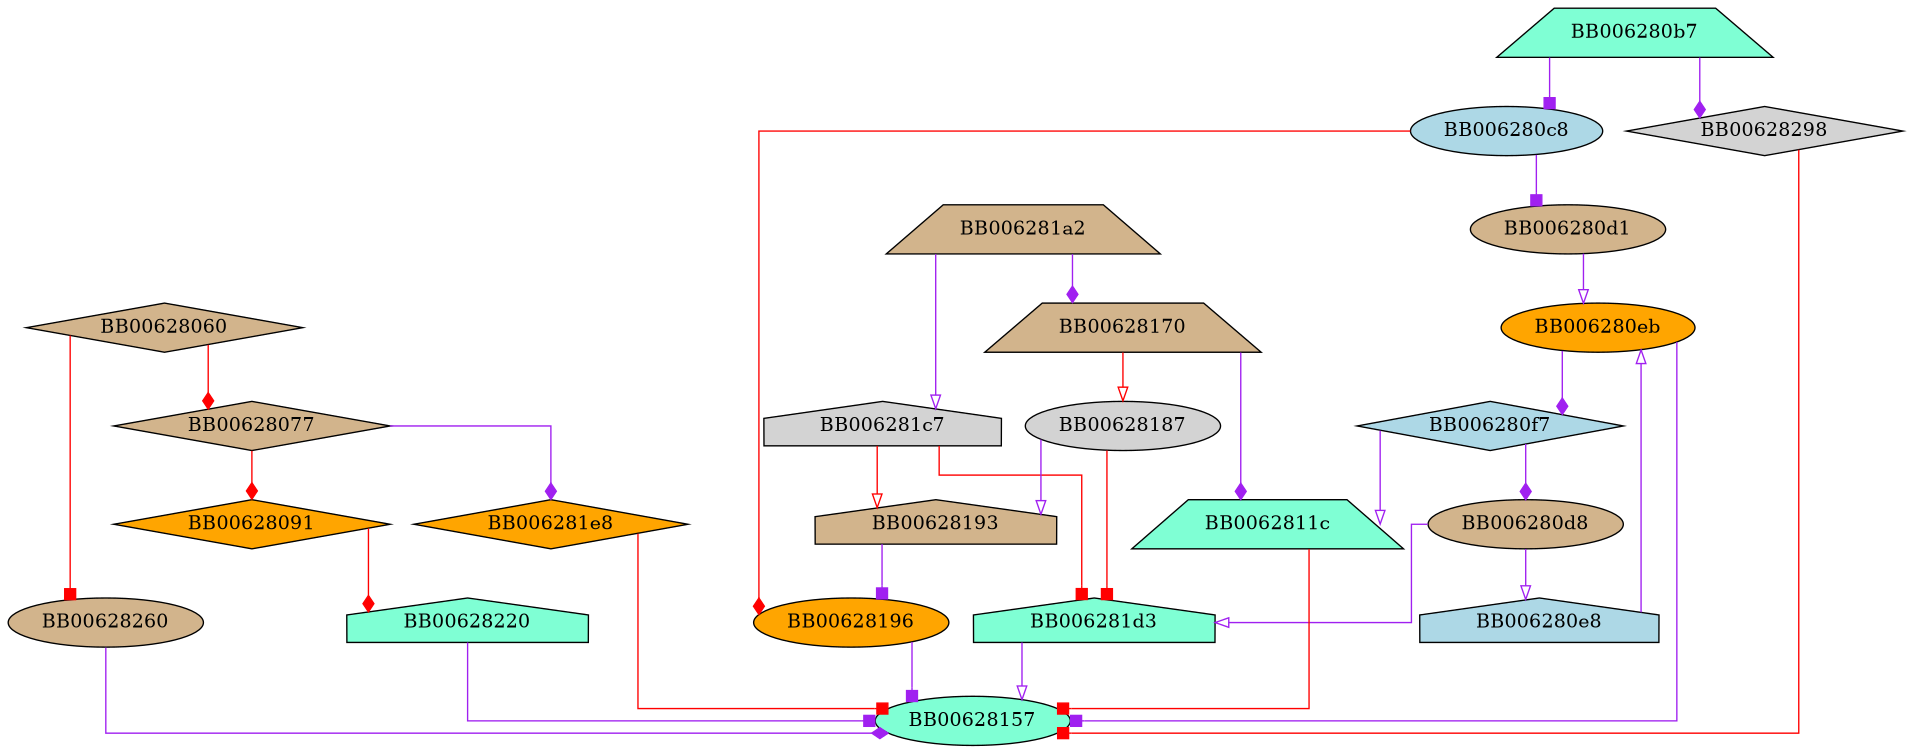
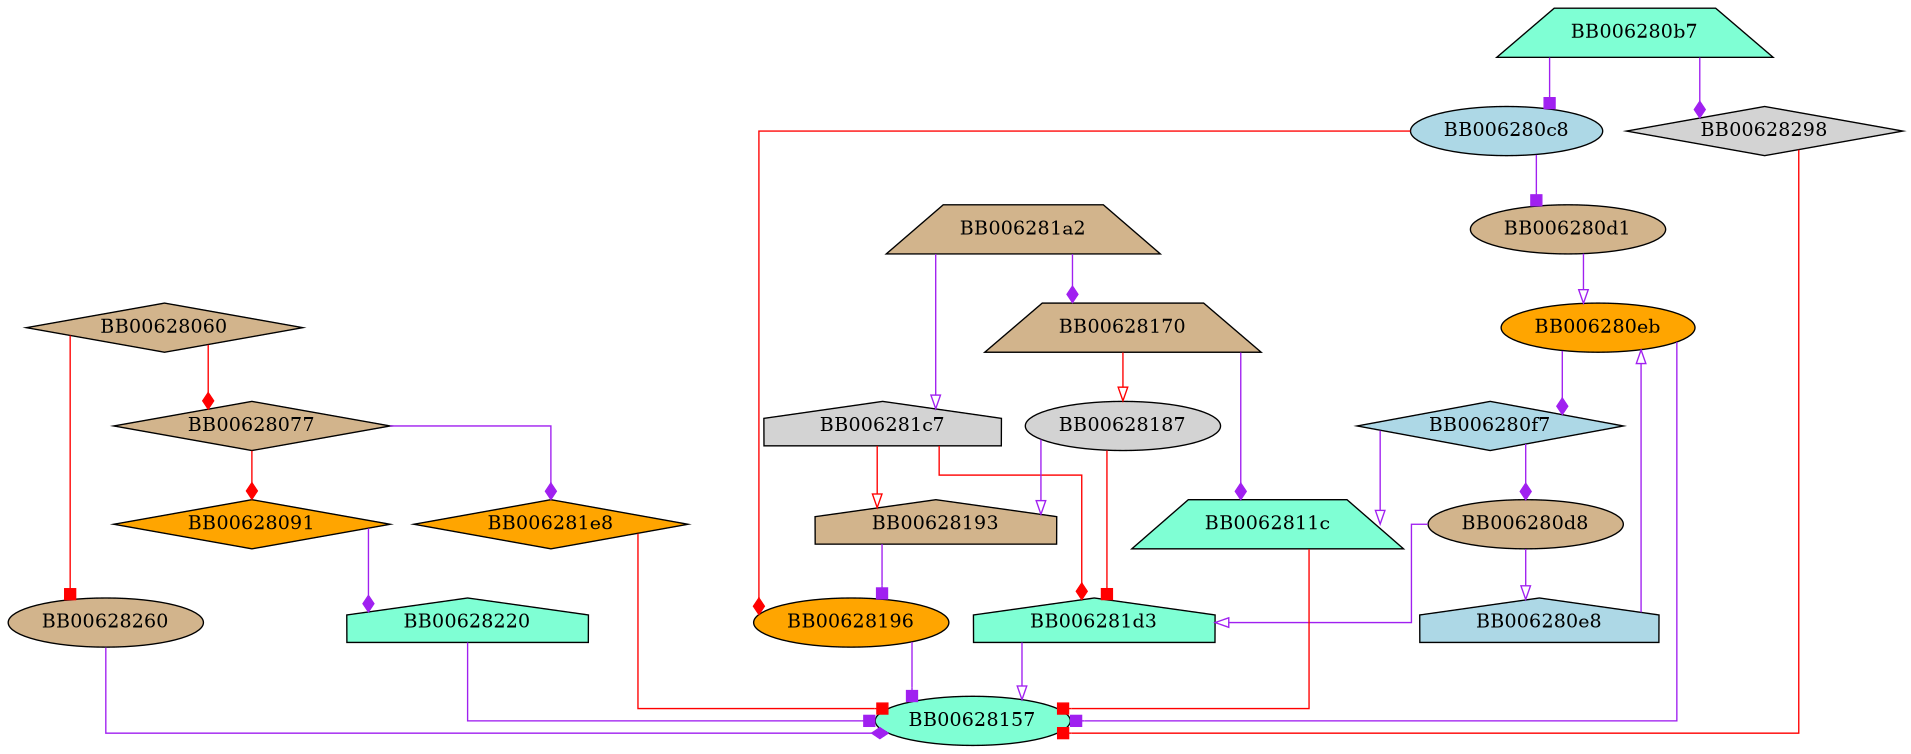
(1051, 475) -> (1051, 475)
(368, 562) -> (368, 562)
